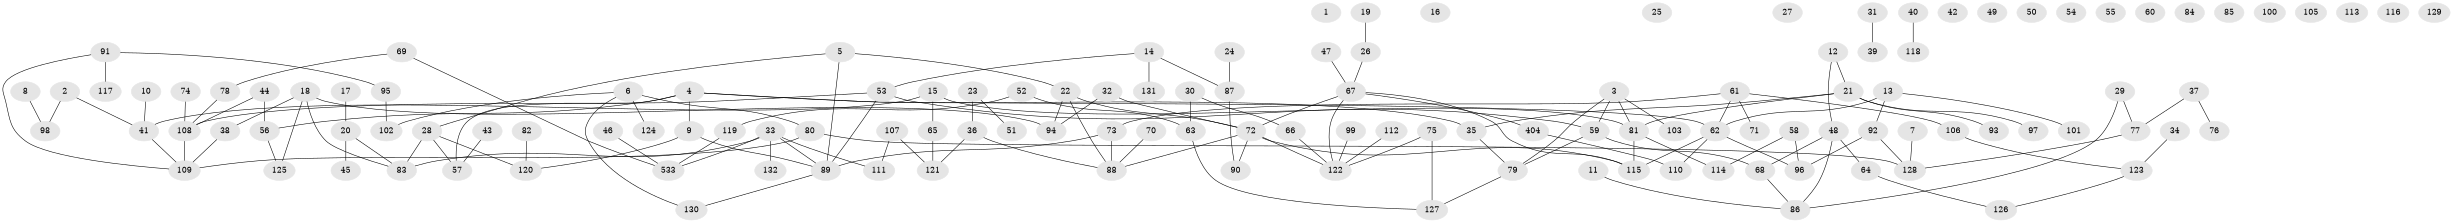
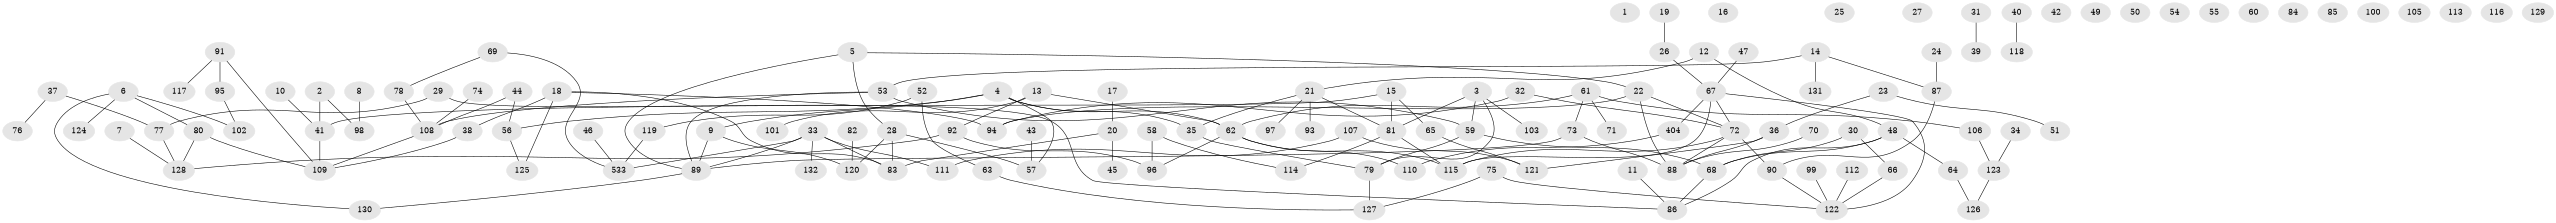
(1190, 108) -> (1783, 151)
(1293, 151) -> (1802, 190)
